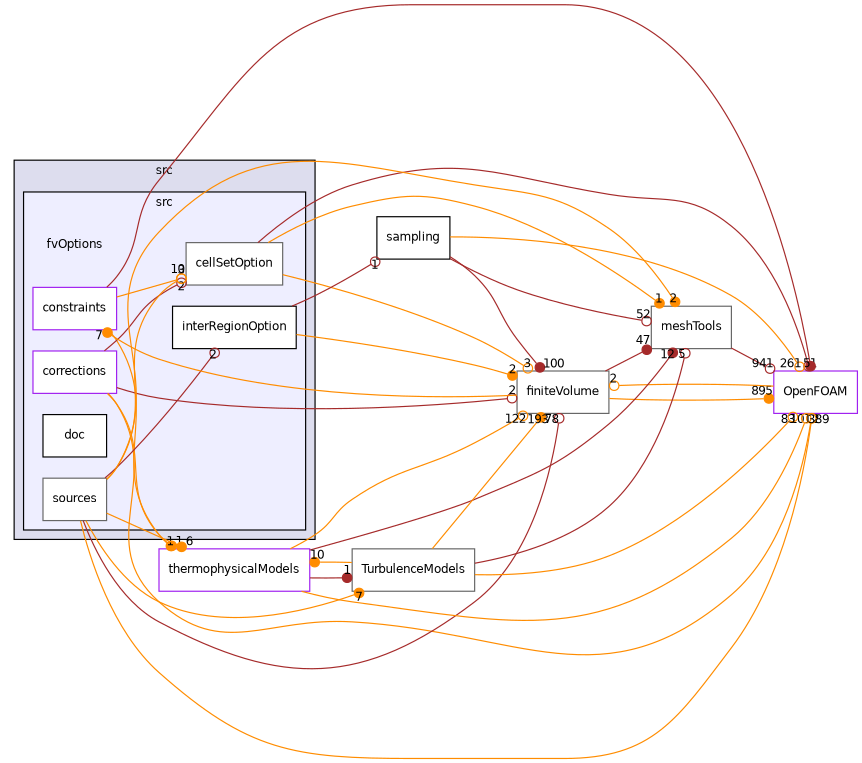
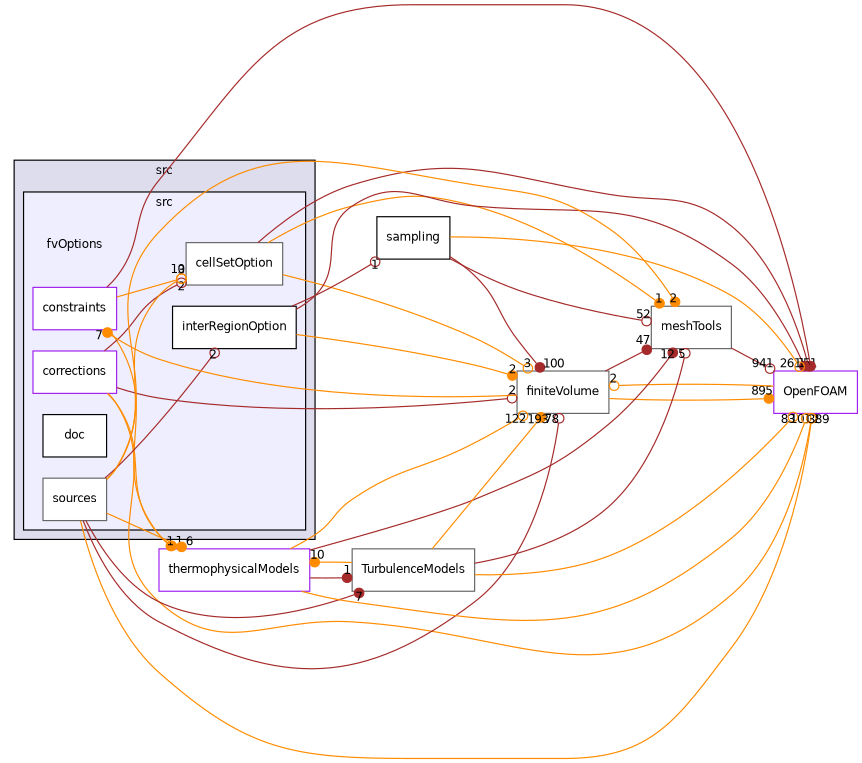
none -> (545, 209)
(202, 615) -> (202, 615)
